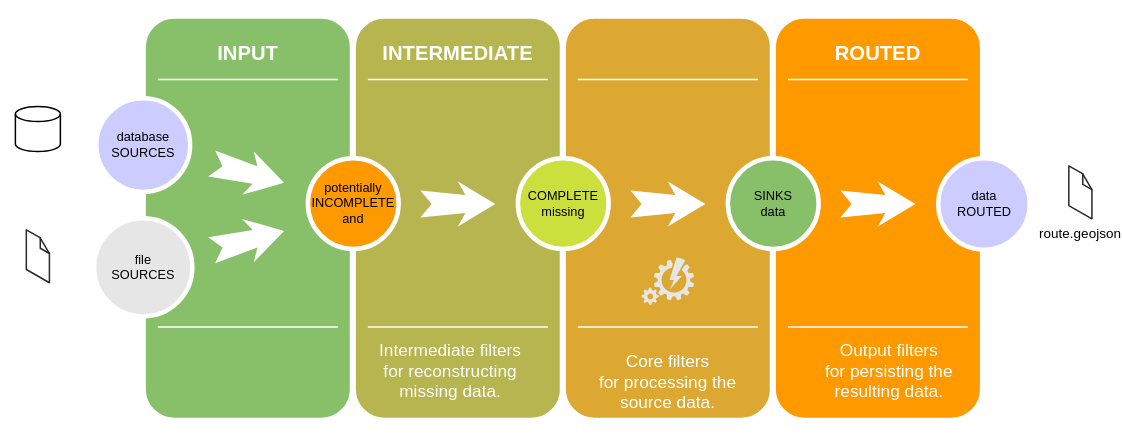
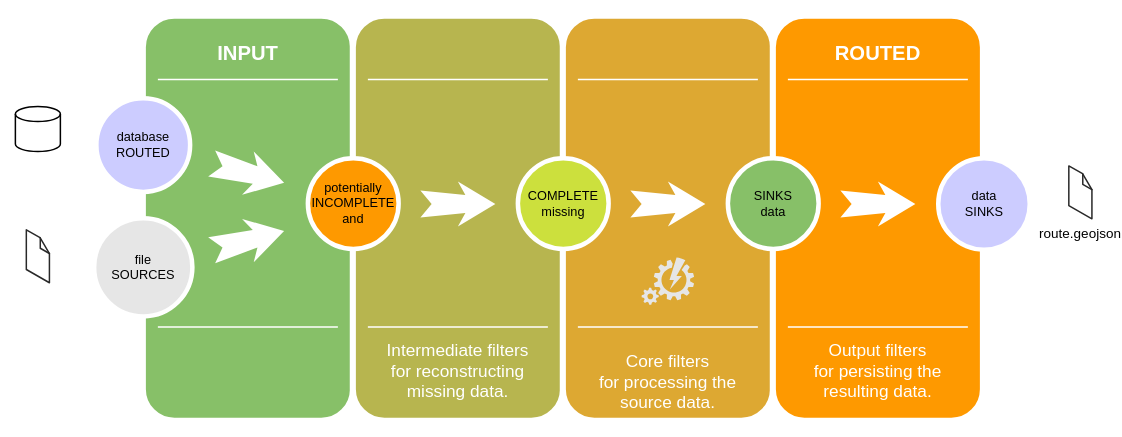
(458, 53) -> none
(143, 145) -> (143, 145)
(984, 204) -> (984, 204)
(450, 371) -> (458, 371)
(889, 371) -> (878, 371)
